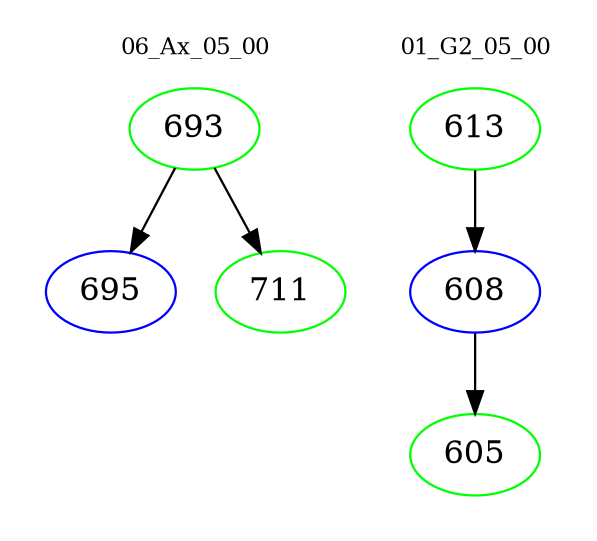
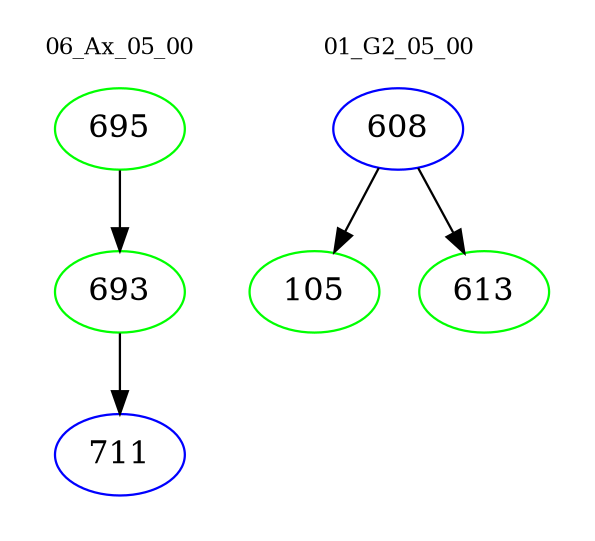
(475, 199) -> (436, 200)
(158, 200) -> (120, 199)
(111, 292) -> (120, 129)
(281, 292) -> (120, 455)
(475, 455) -> (314, 292)
